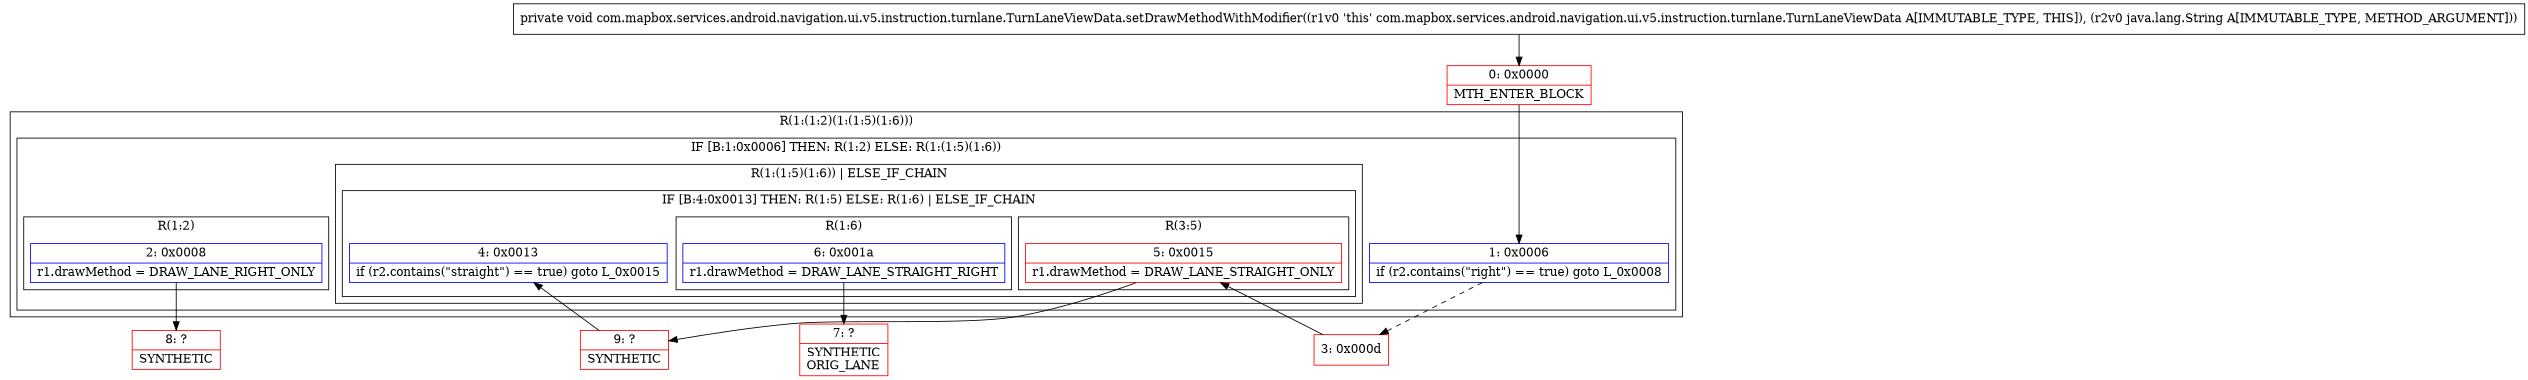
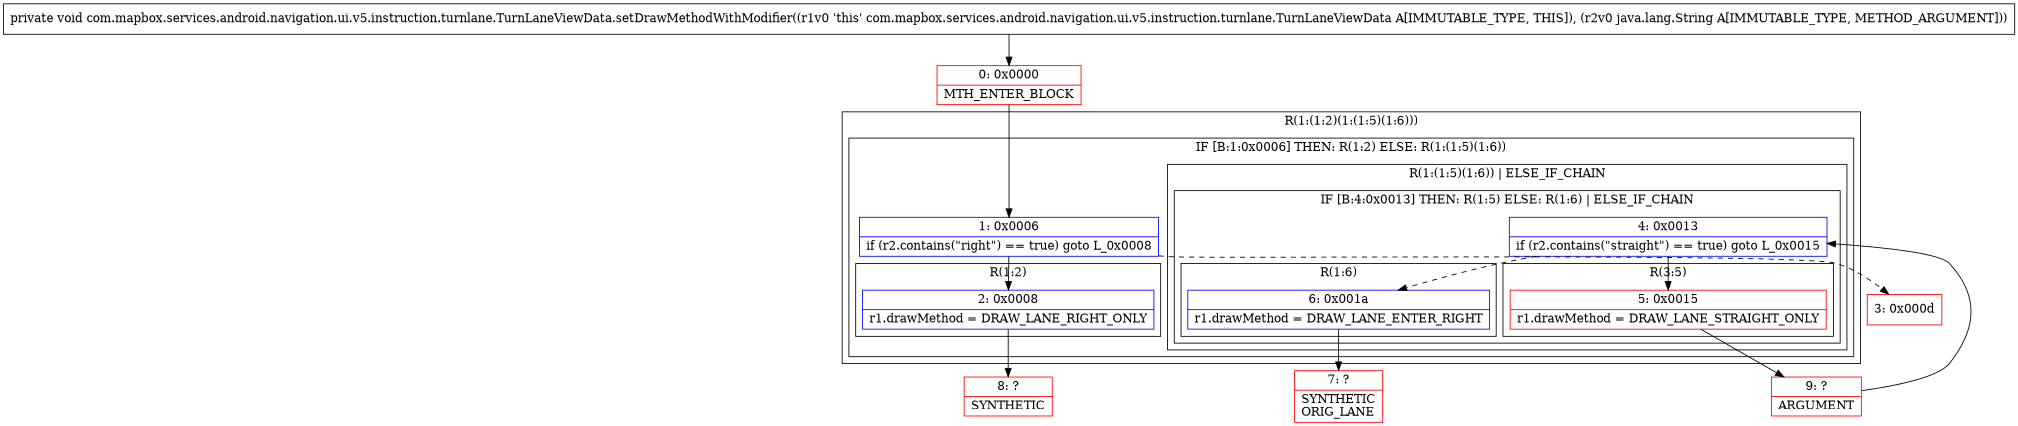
none -> (1009, 269)
none -> (1471, 270)
(844, 272) -> (1339, 319)
(1299, 323) -> (1668, 269)
(624, 359) -> (1816, 406)
